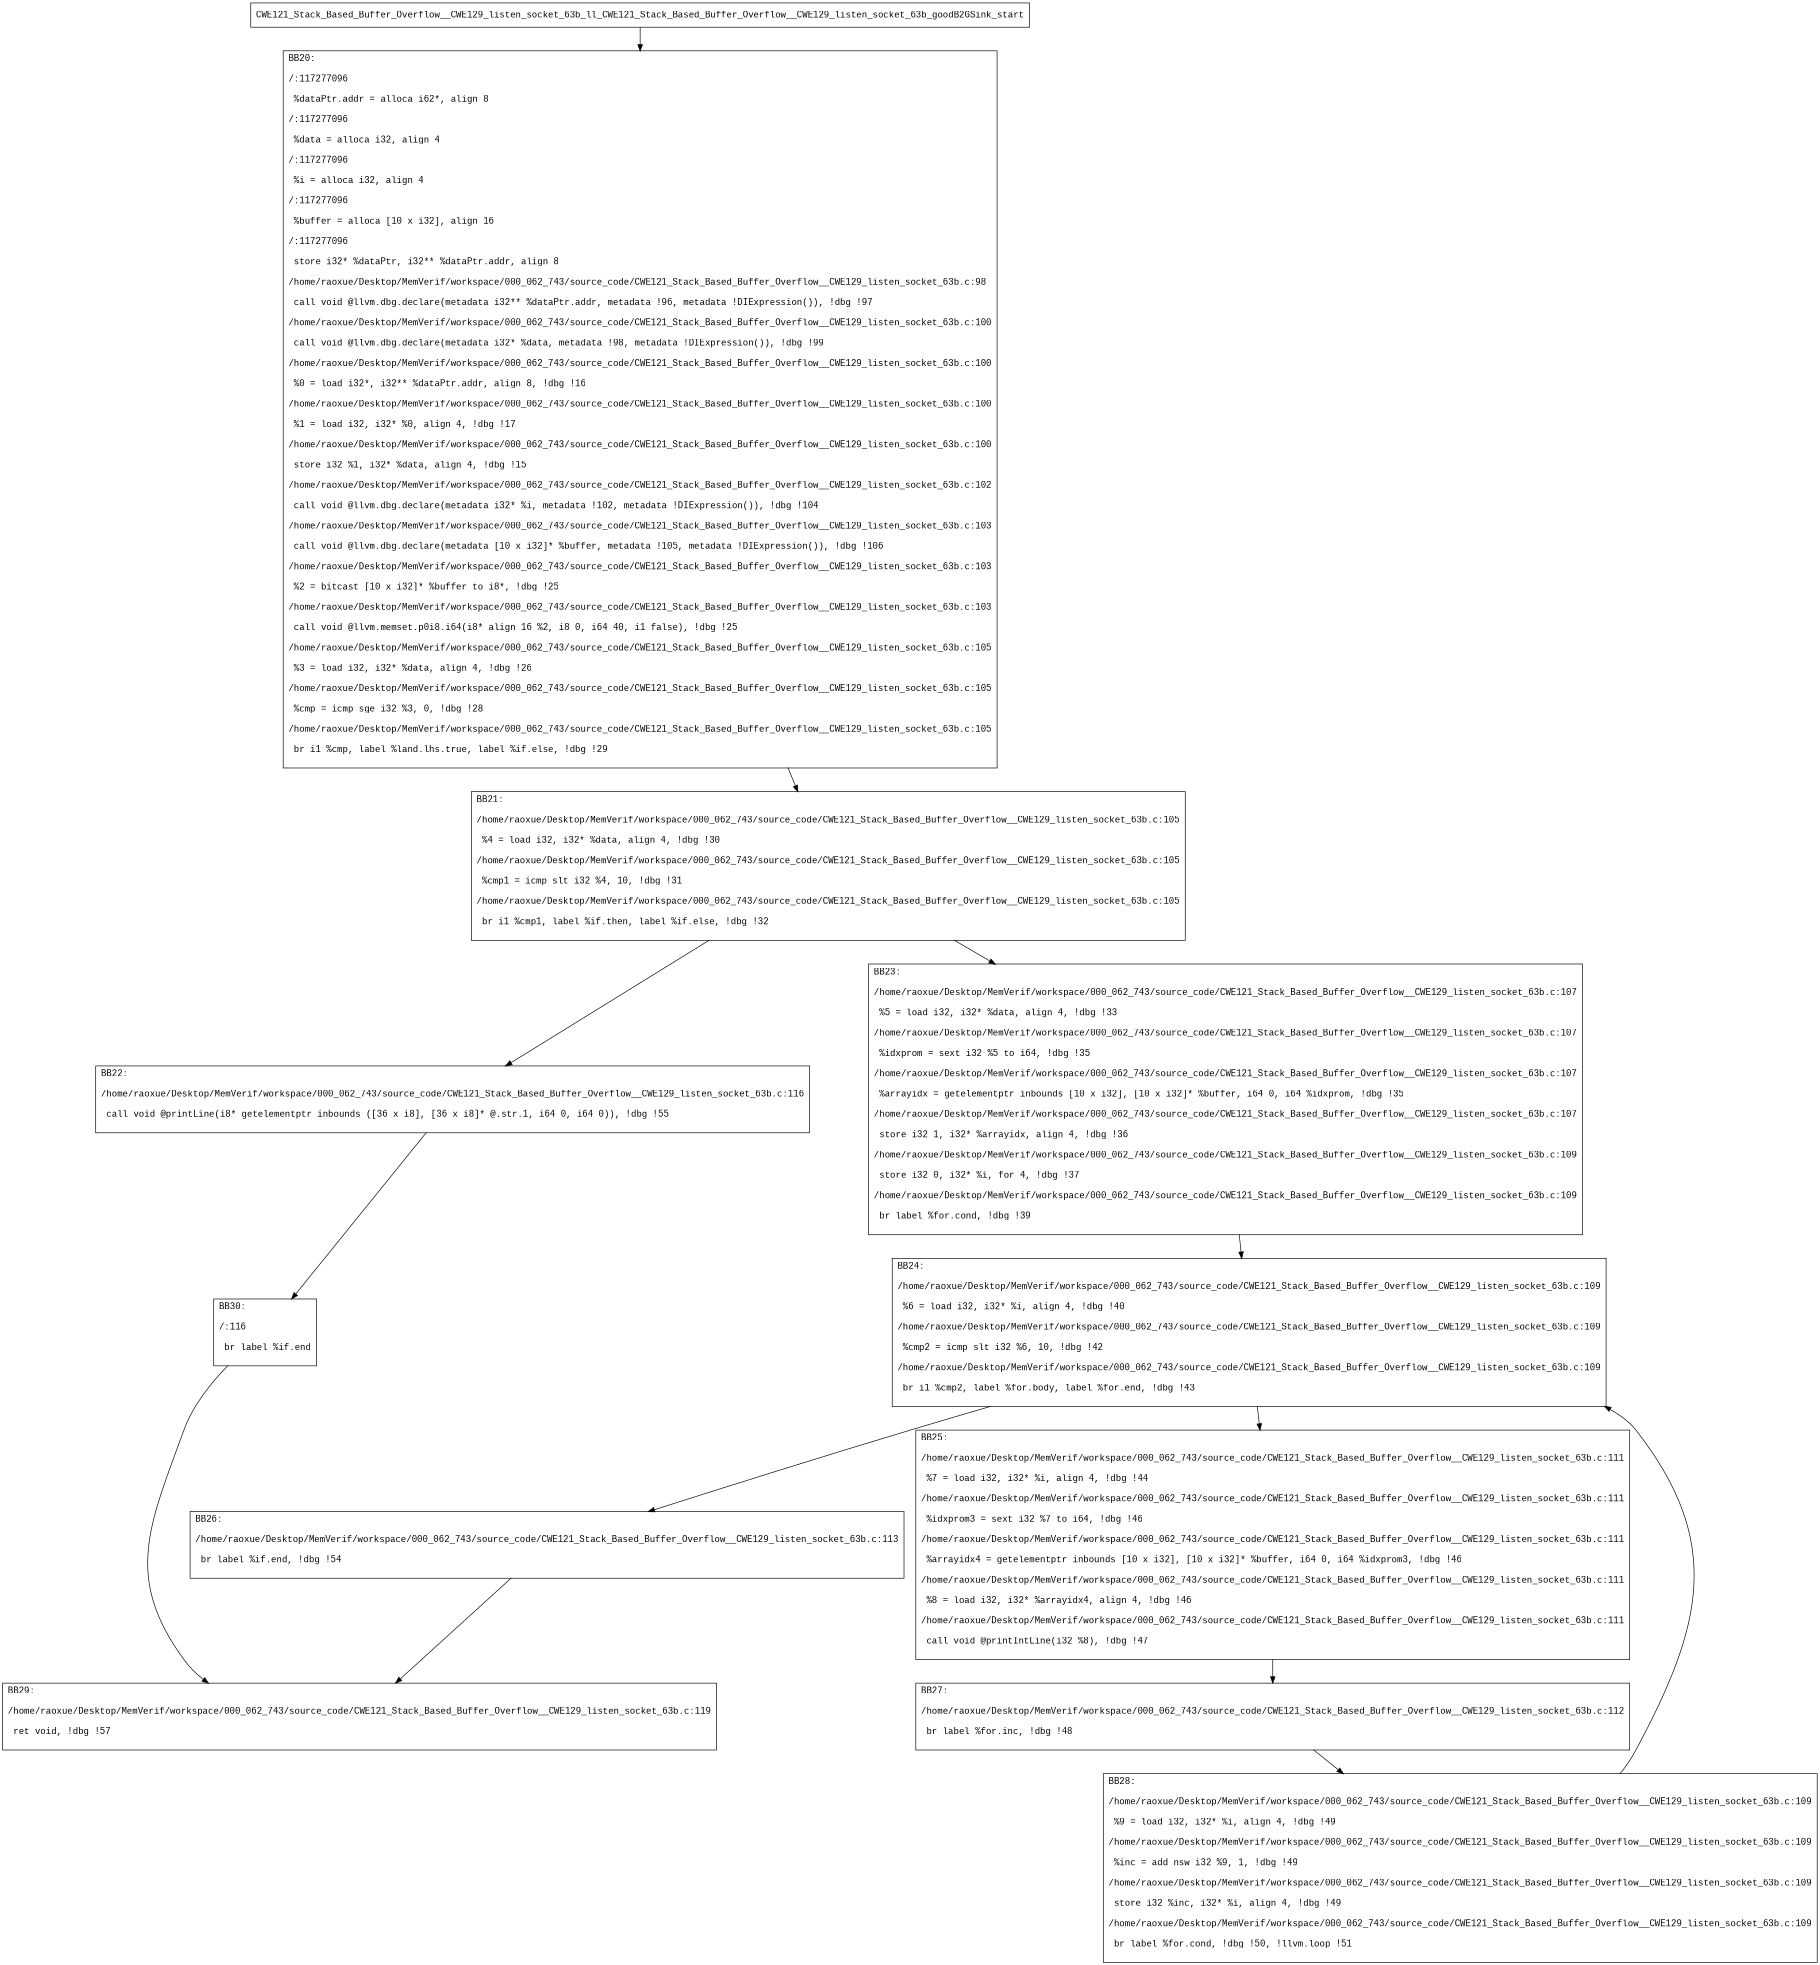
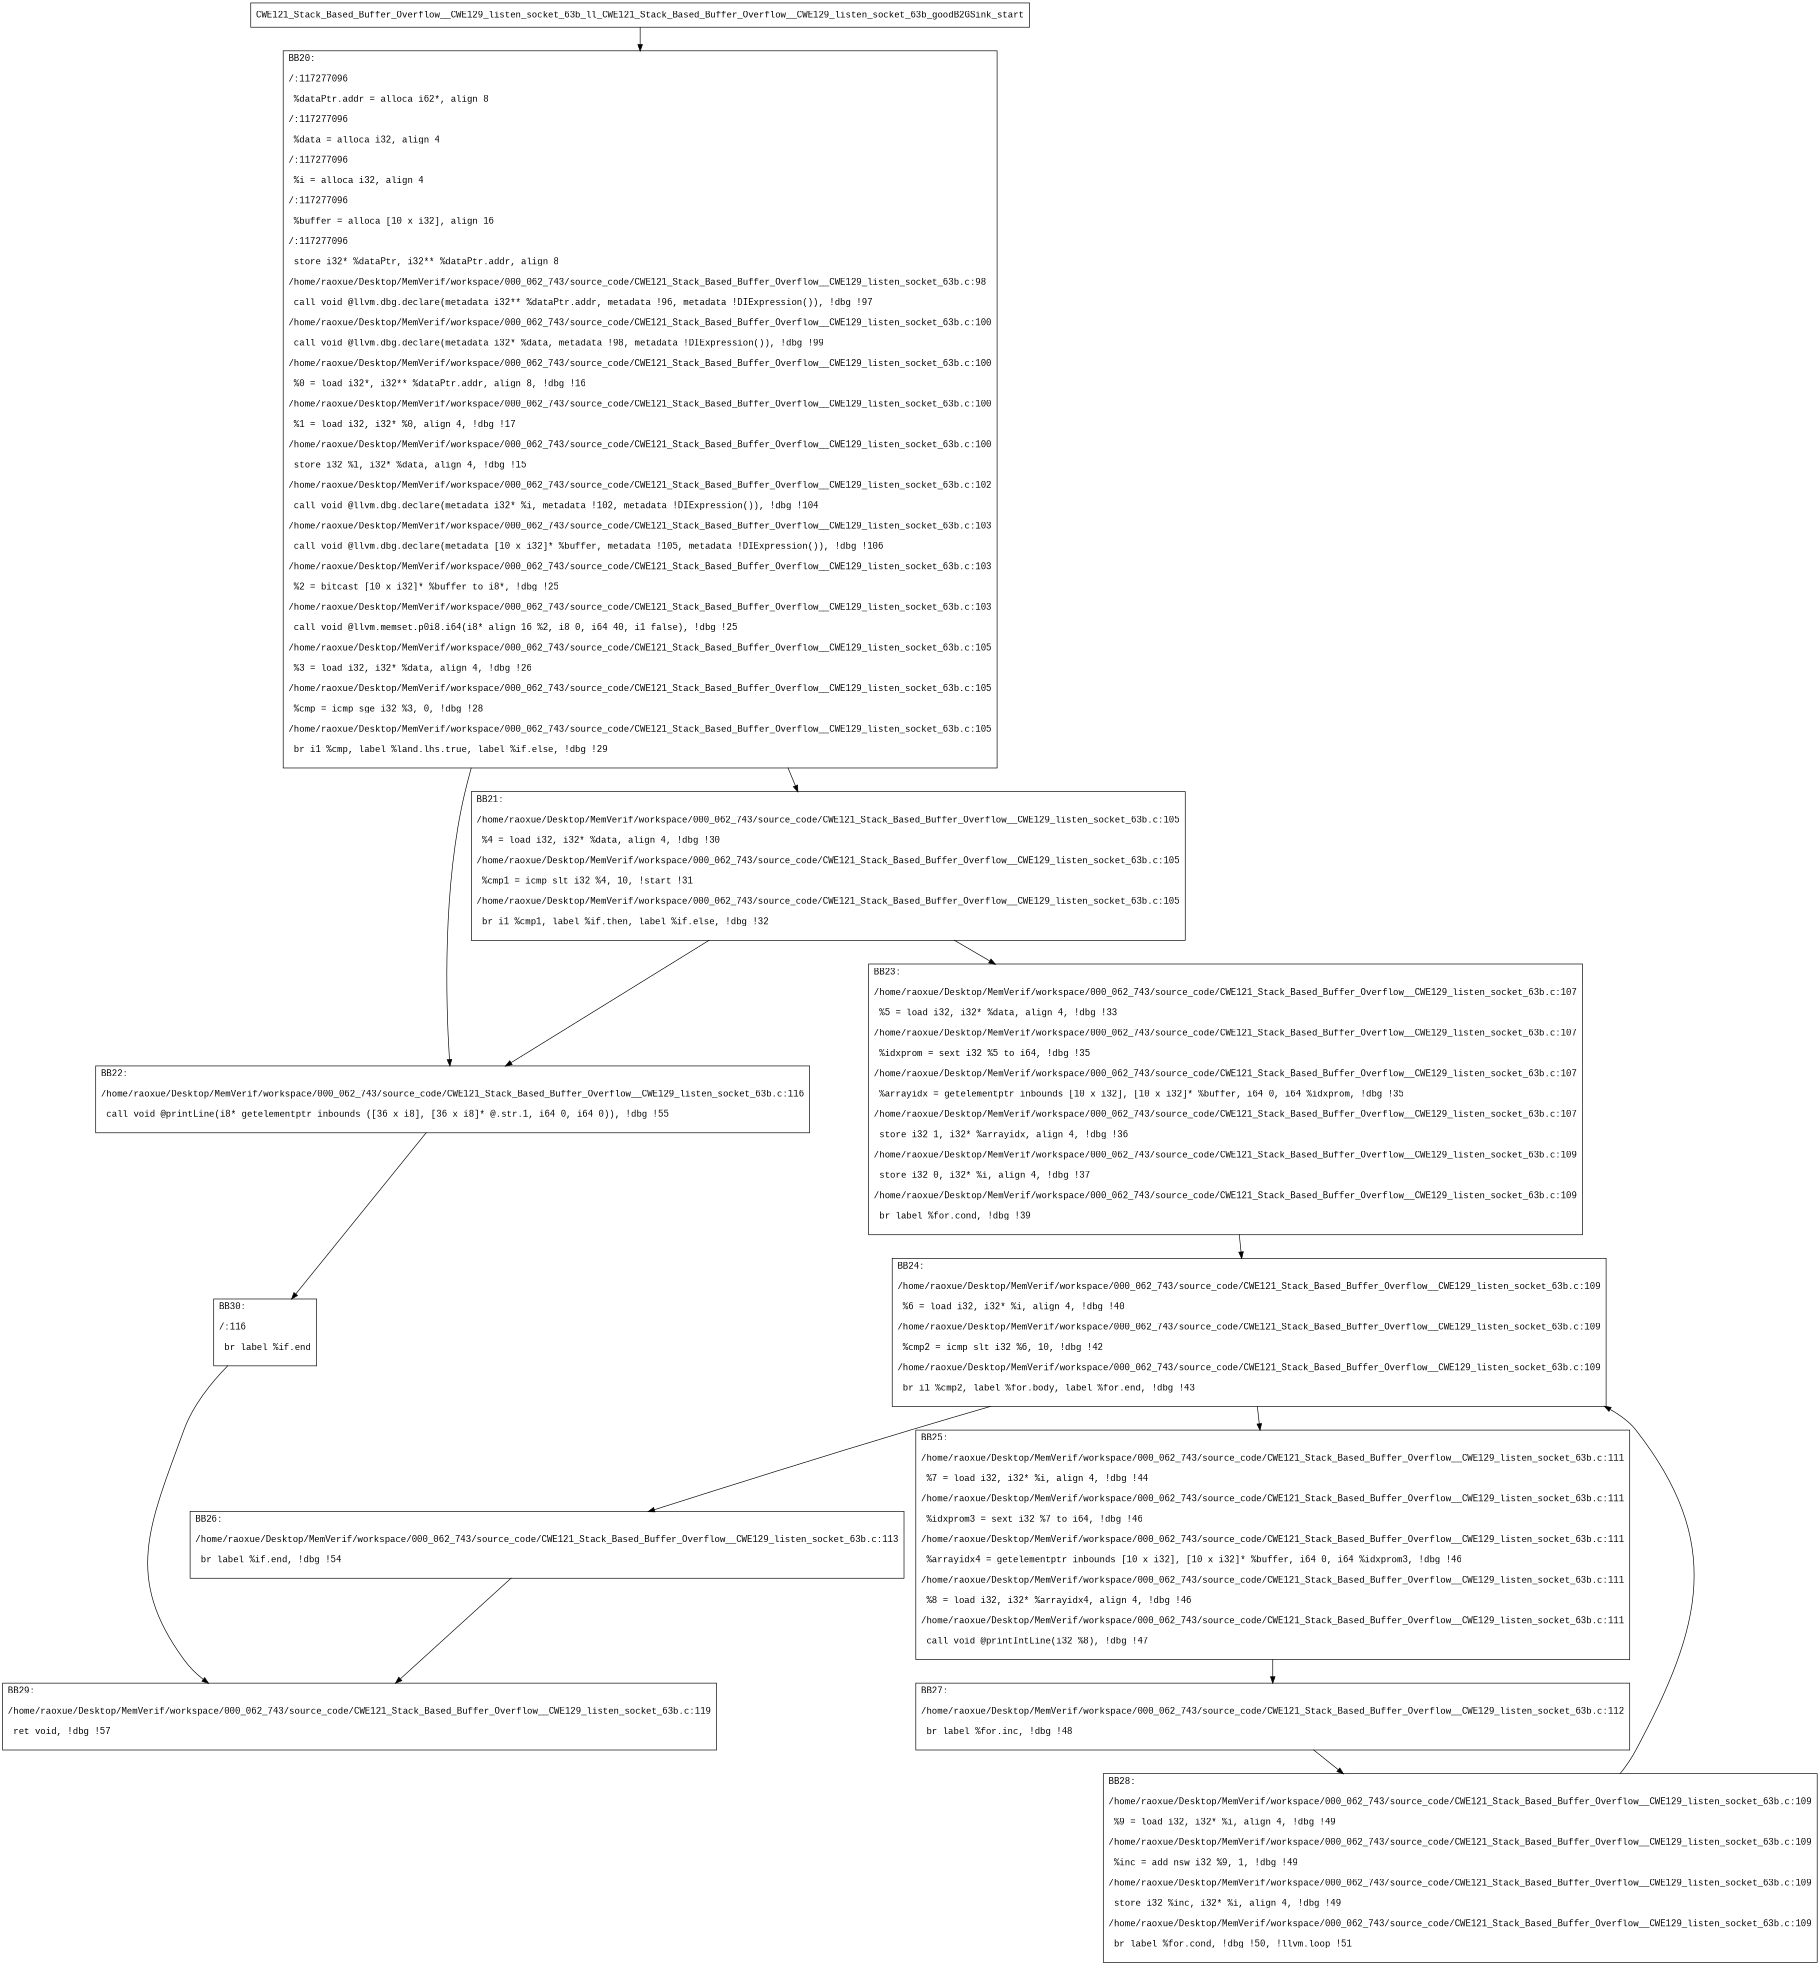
(580, 881) -> (585, 881)
none -> (449, 913)
(977, 1175) -> (982, 1175)
